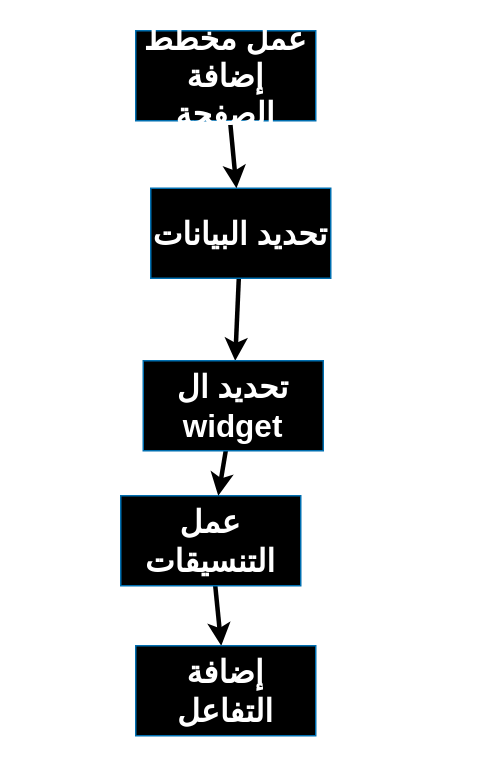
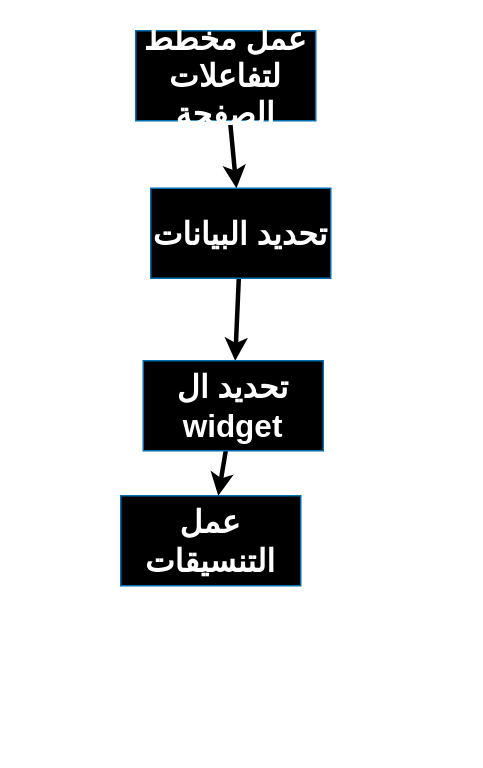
(226, 76) -> (226, 76)
(217, 608) -> none
(226, 691) -> none
